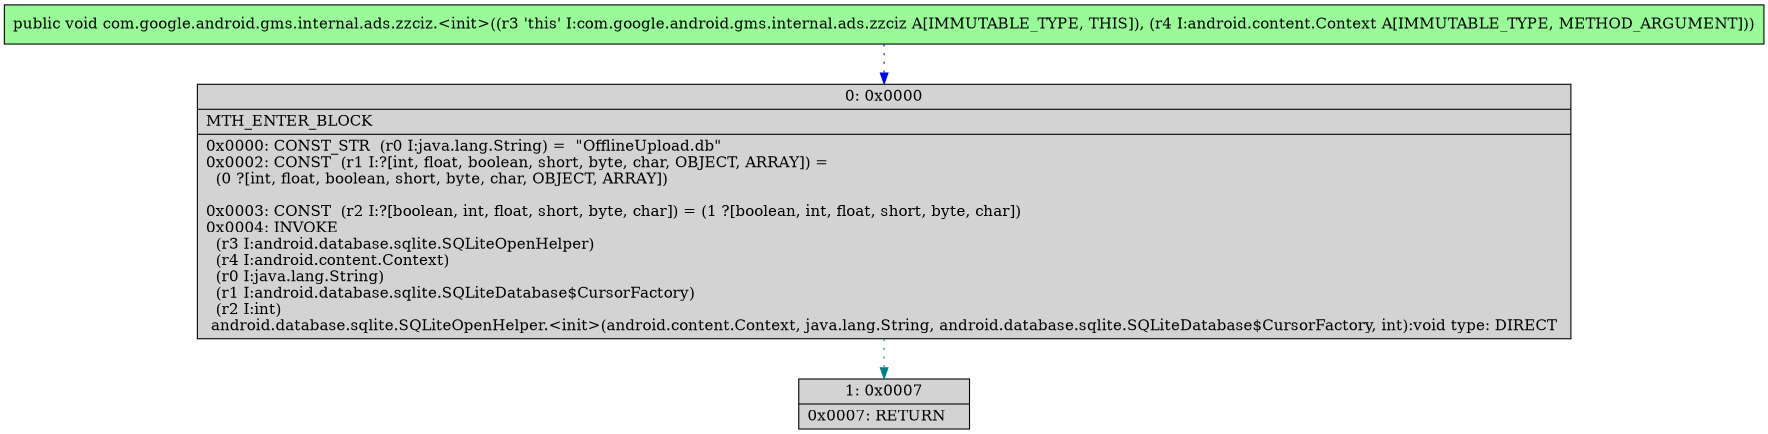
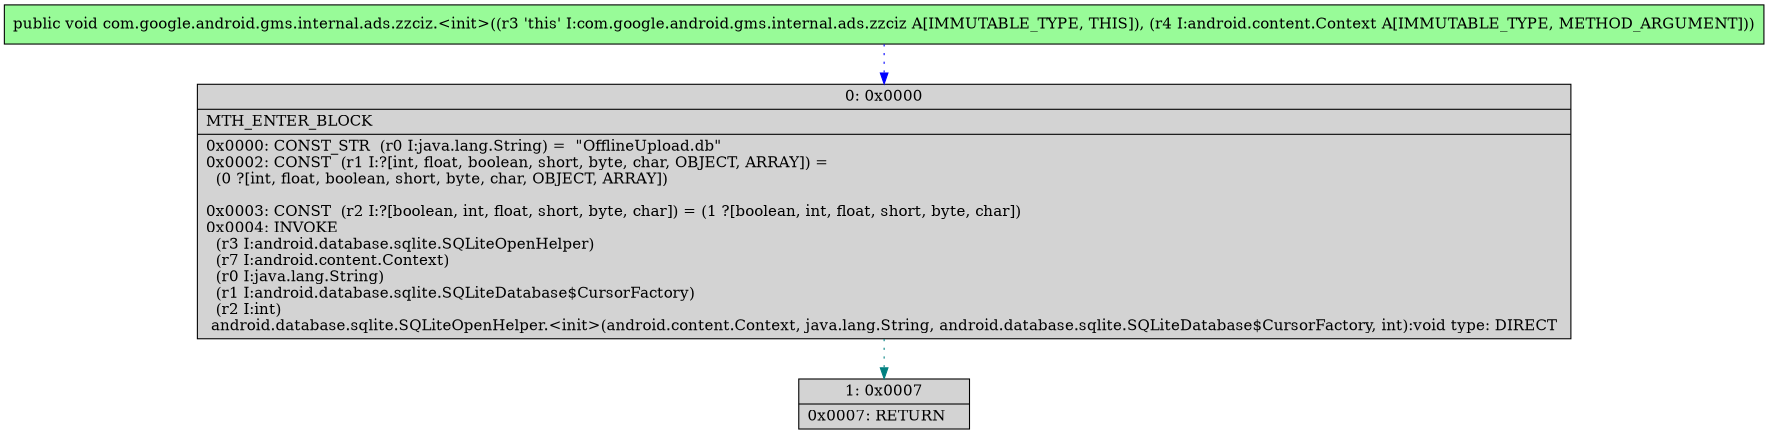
(328, 260) -> (328, 260)
